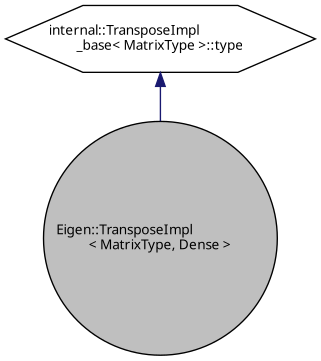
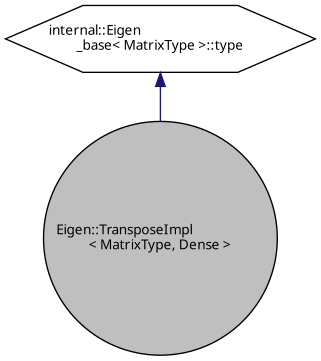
(160, 39) -> (160, 39)
